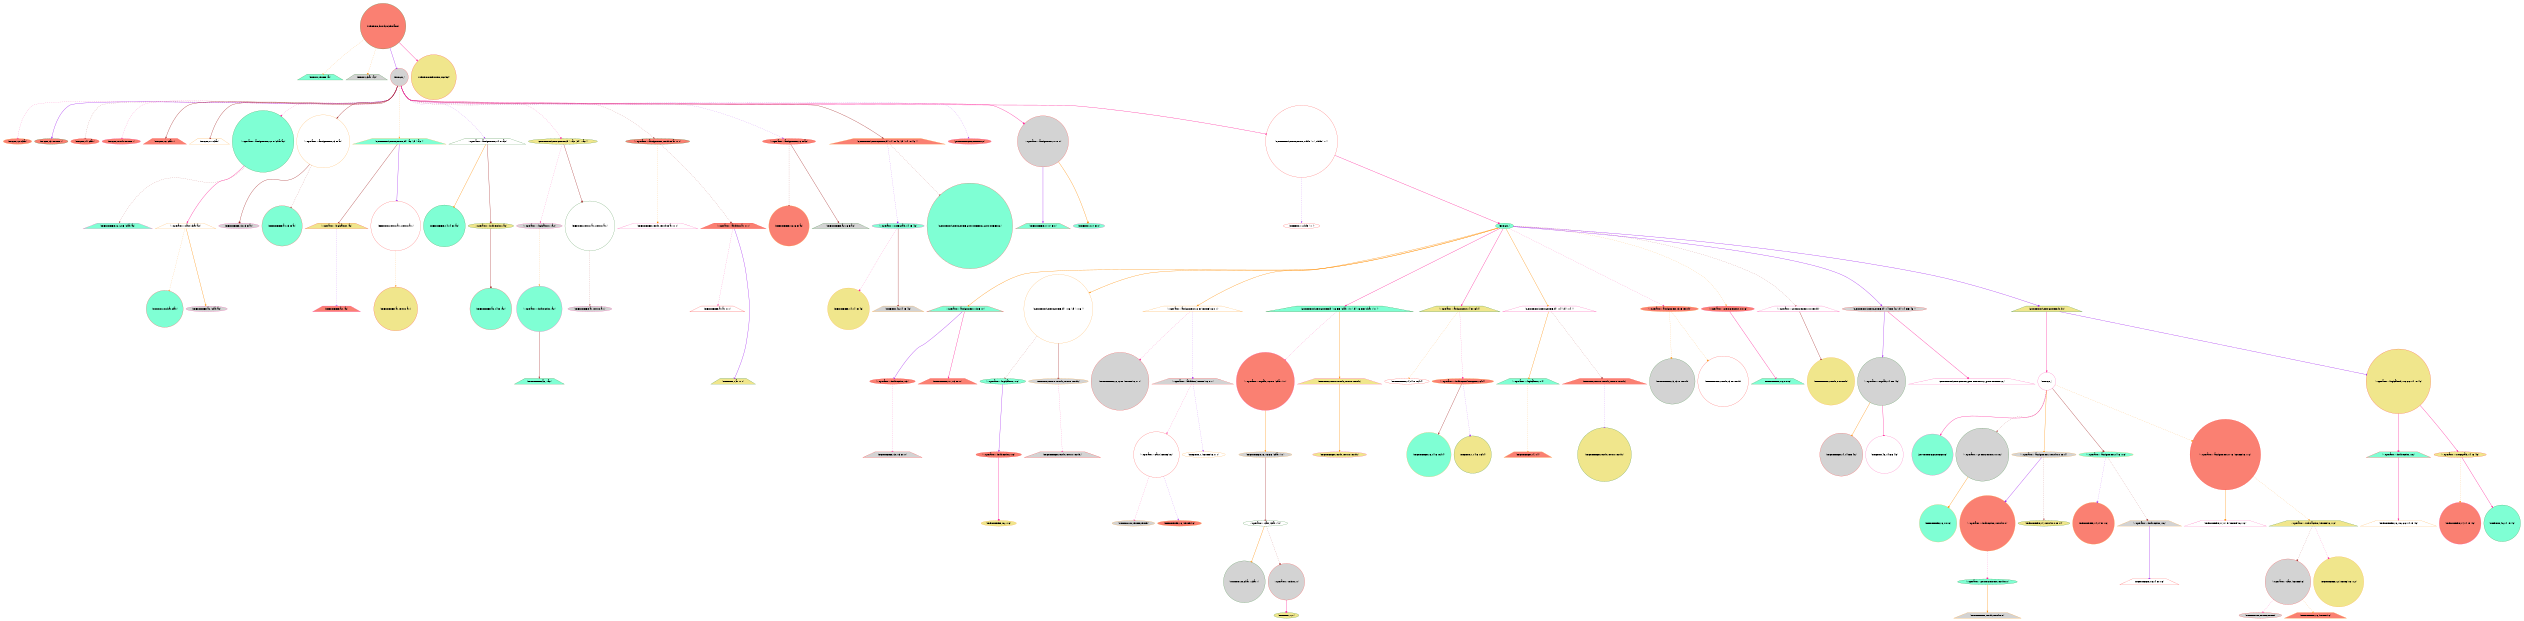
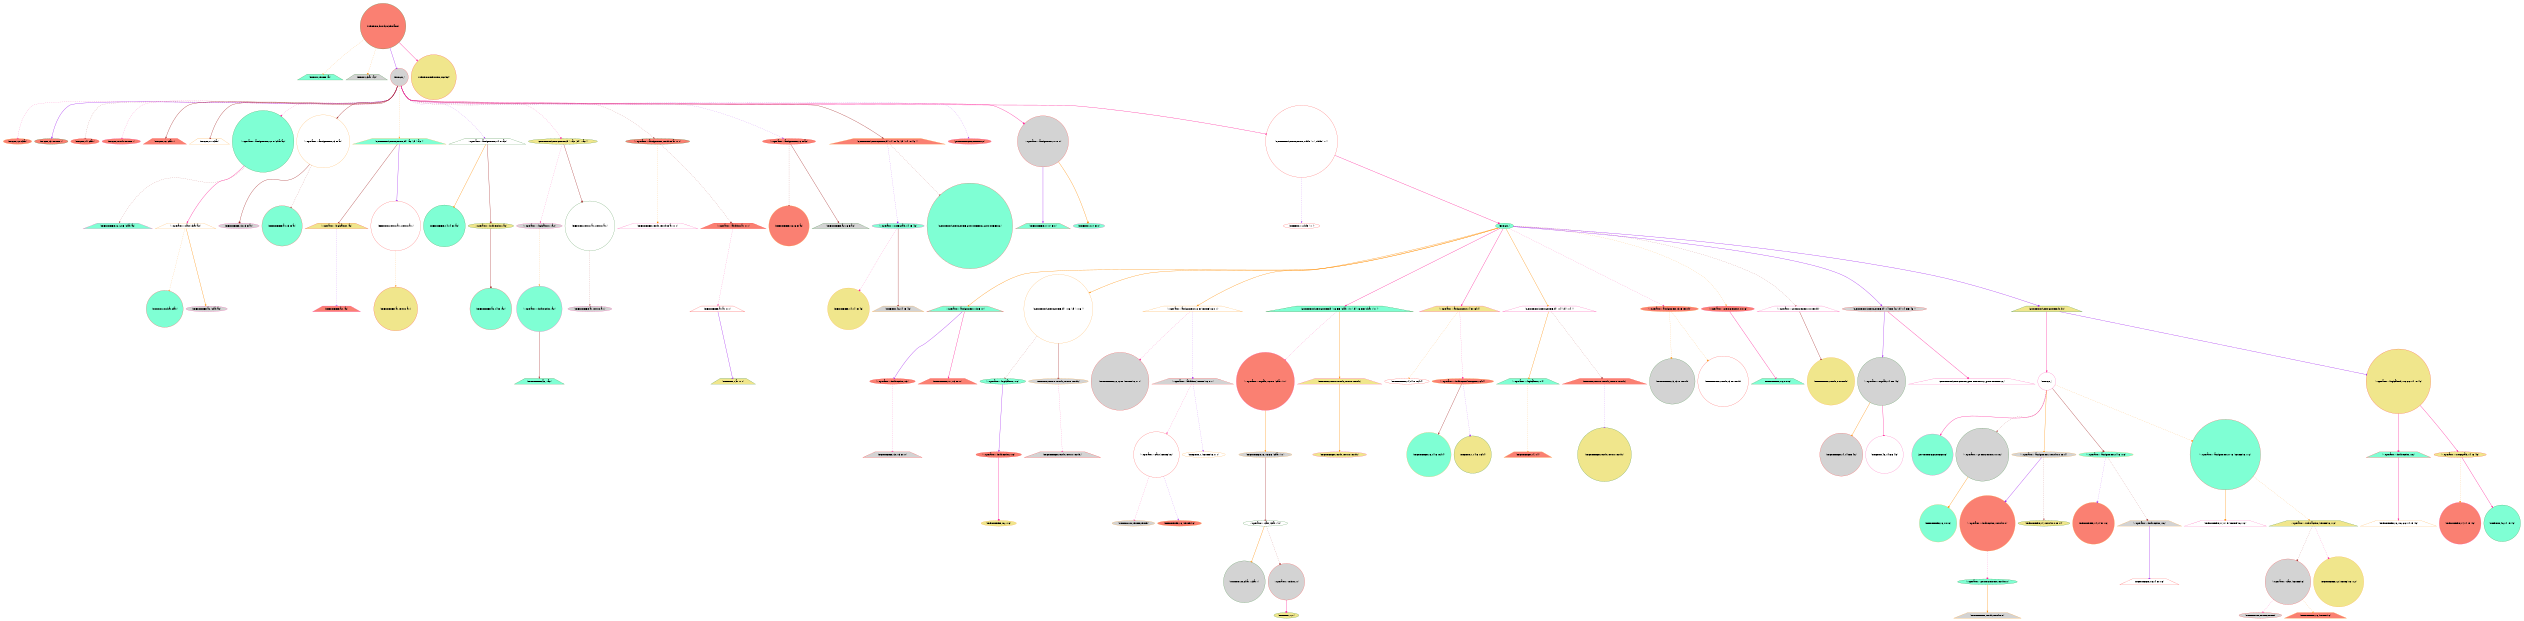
(749, 303) -> (725, 345)
(1460, 309) -> (1460, 309)
(2225, 455) -> (2225, 455)
